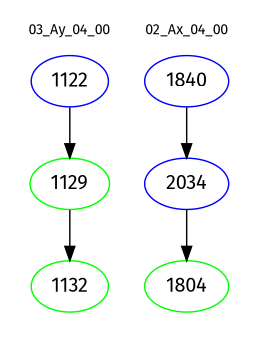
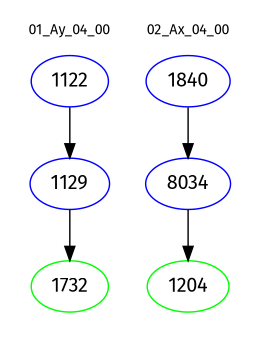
(70, 31) -> (70, 31)
(70, 184) -> (70, 184)
(187, 184) -> (188, 184)
(70, 286) -> (70, 286)
(187, 286) -> (188, 286)
